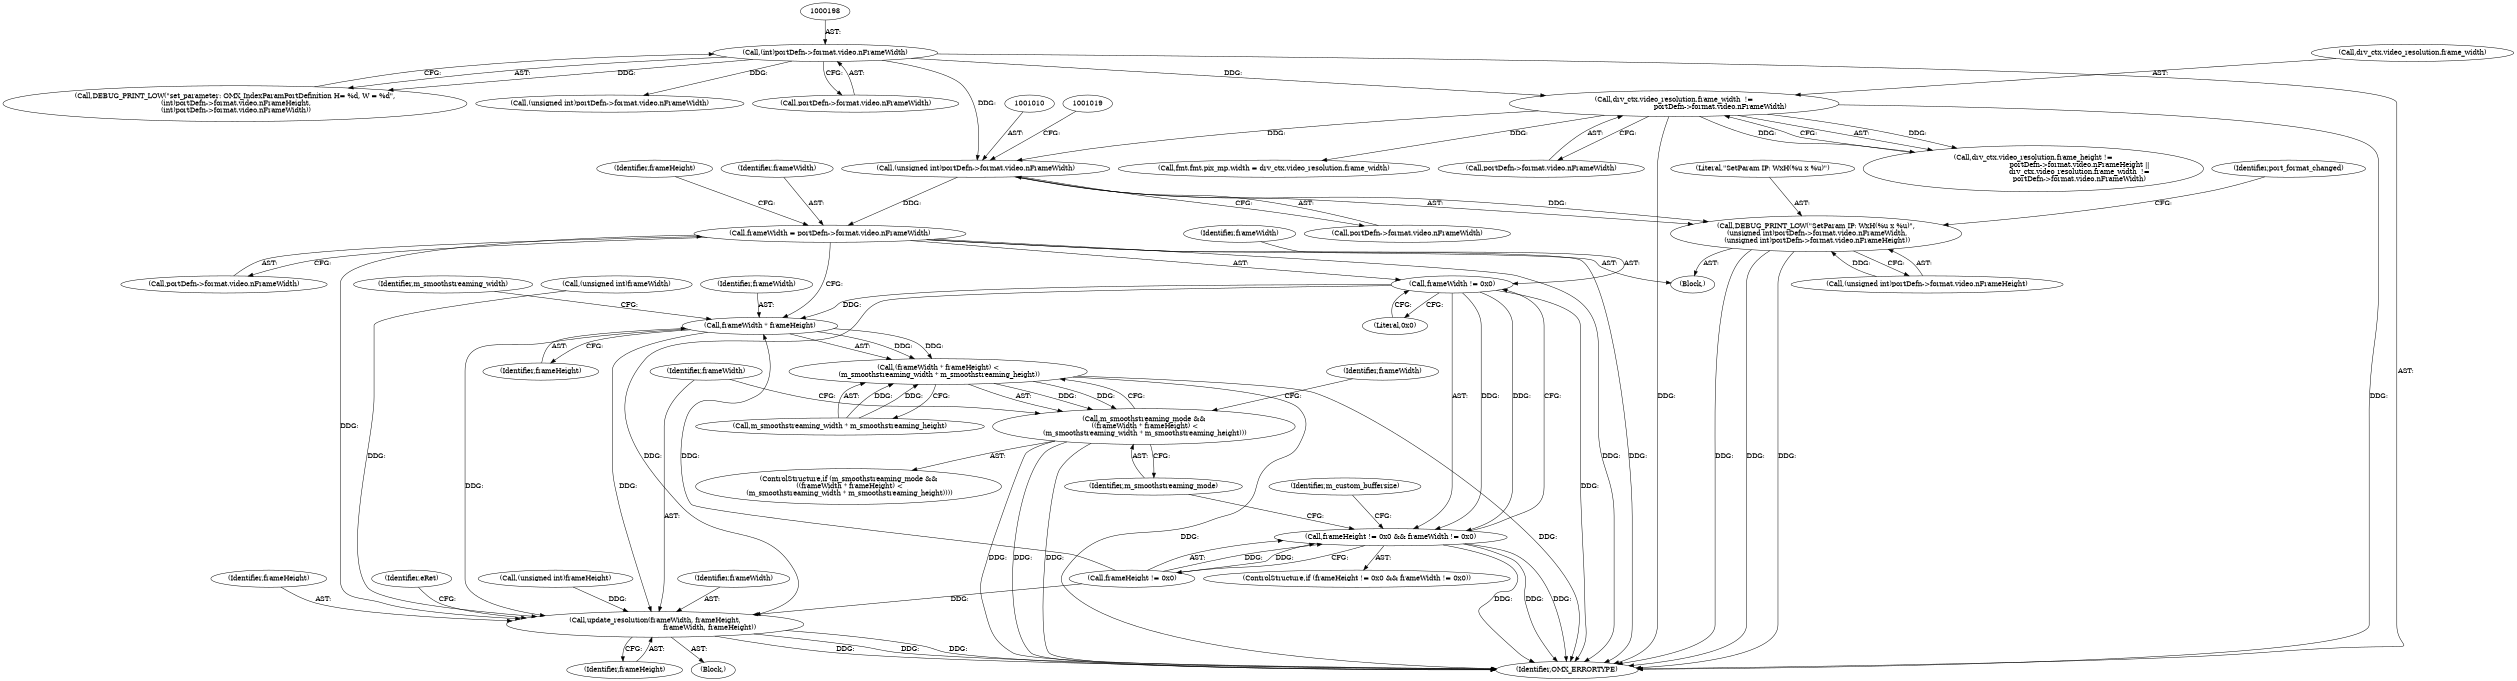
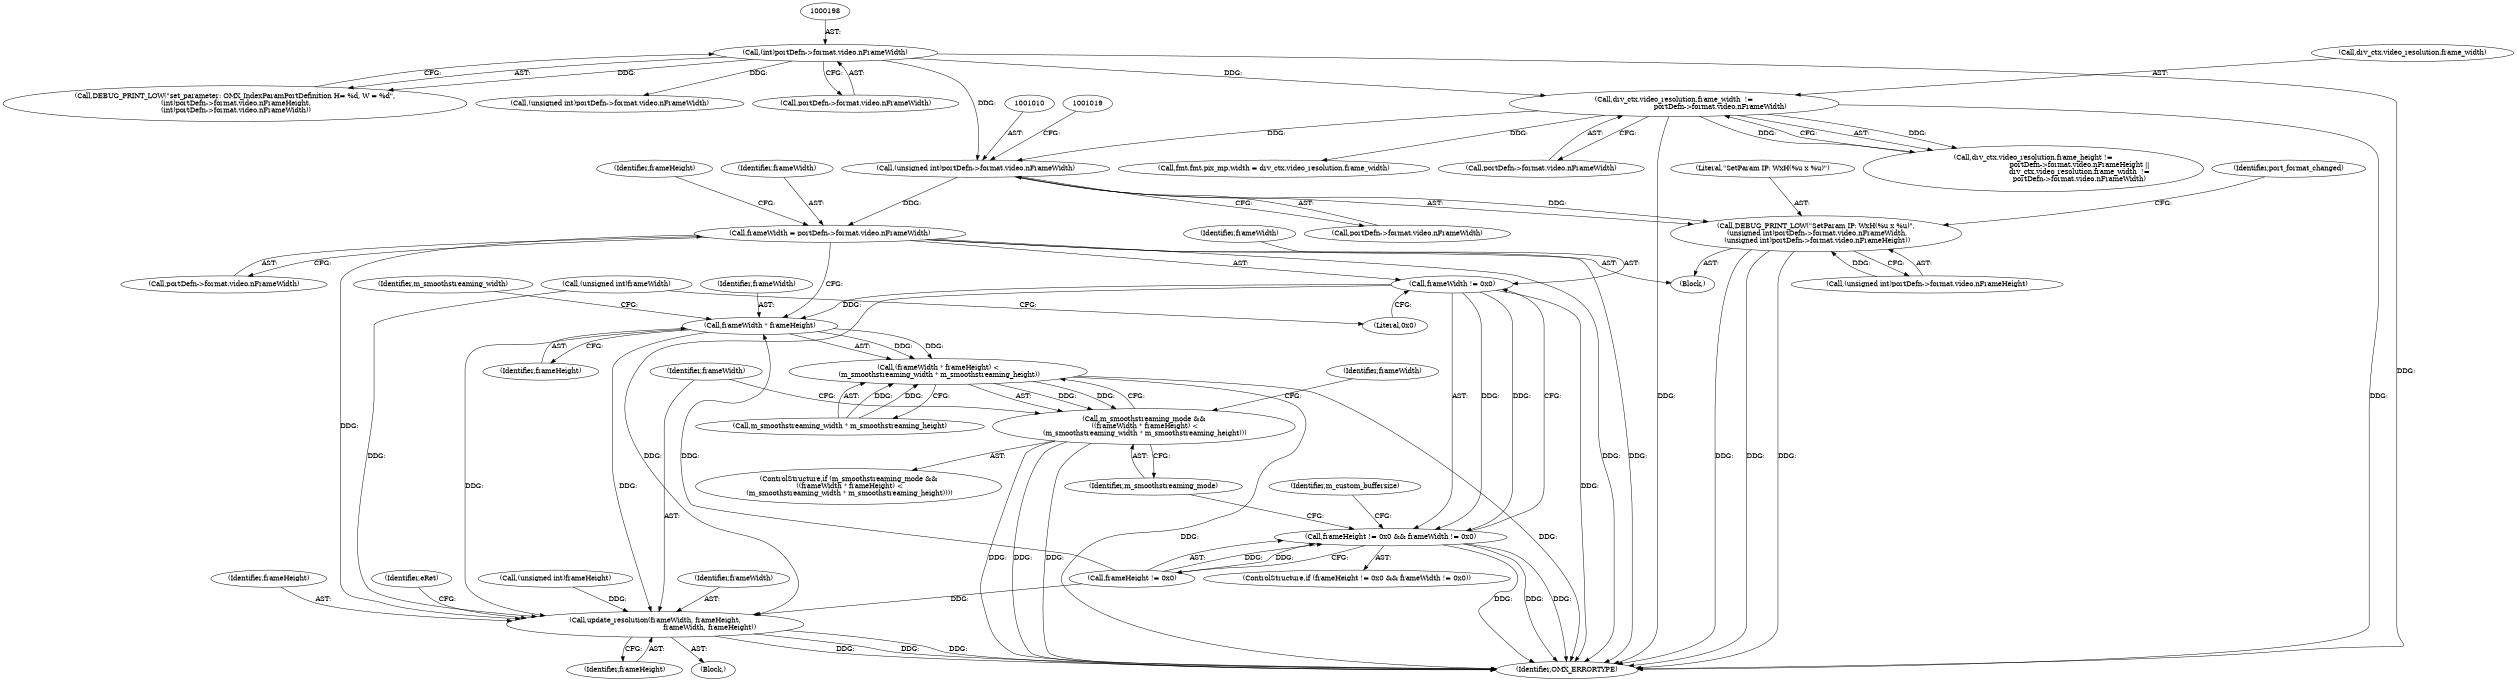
(1424, 303) -> (1014, 308)
(2407, 372) -> (2407, 372)
